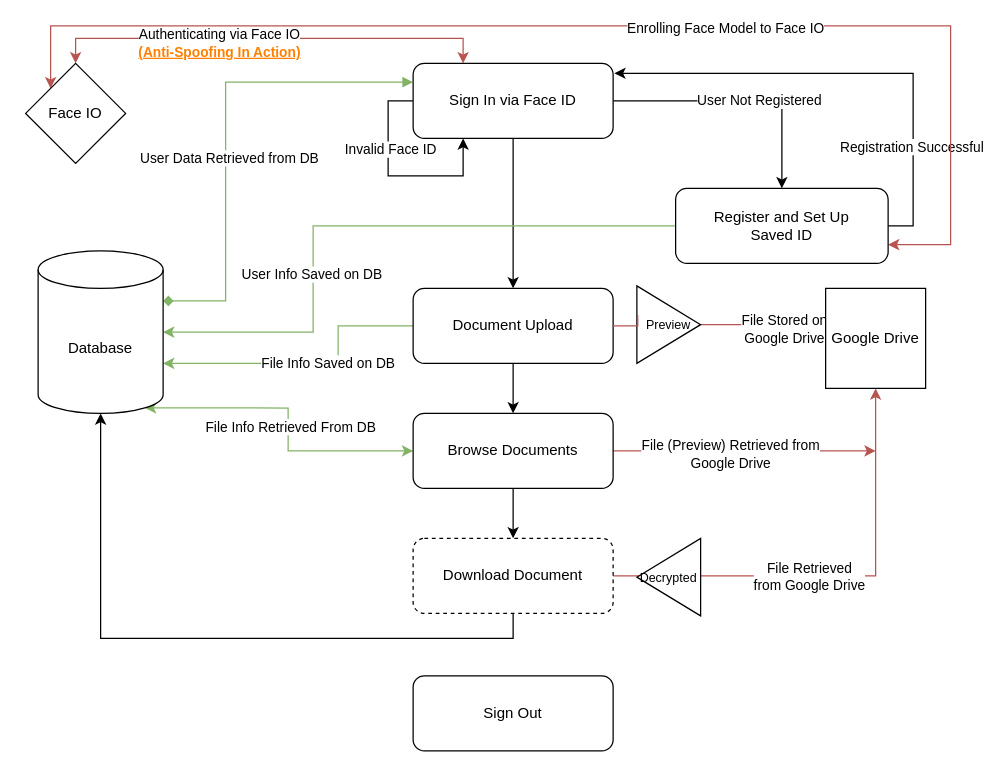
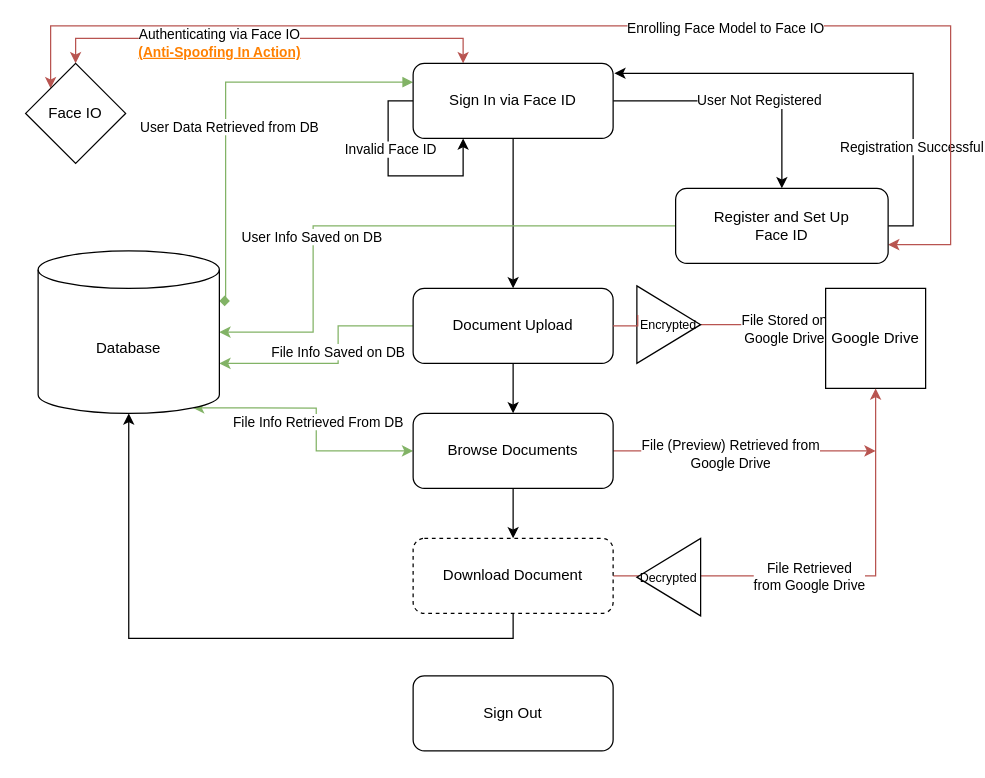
(782, 226) -> (782, 226)
(669, 324) -> (669, 324)
(101, 332) -> (129, 332)
